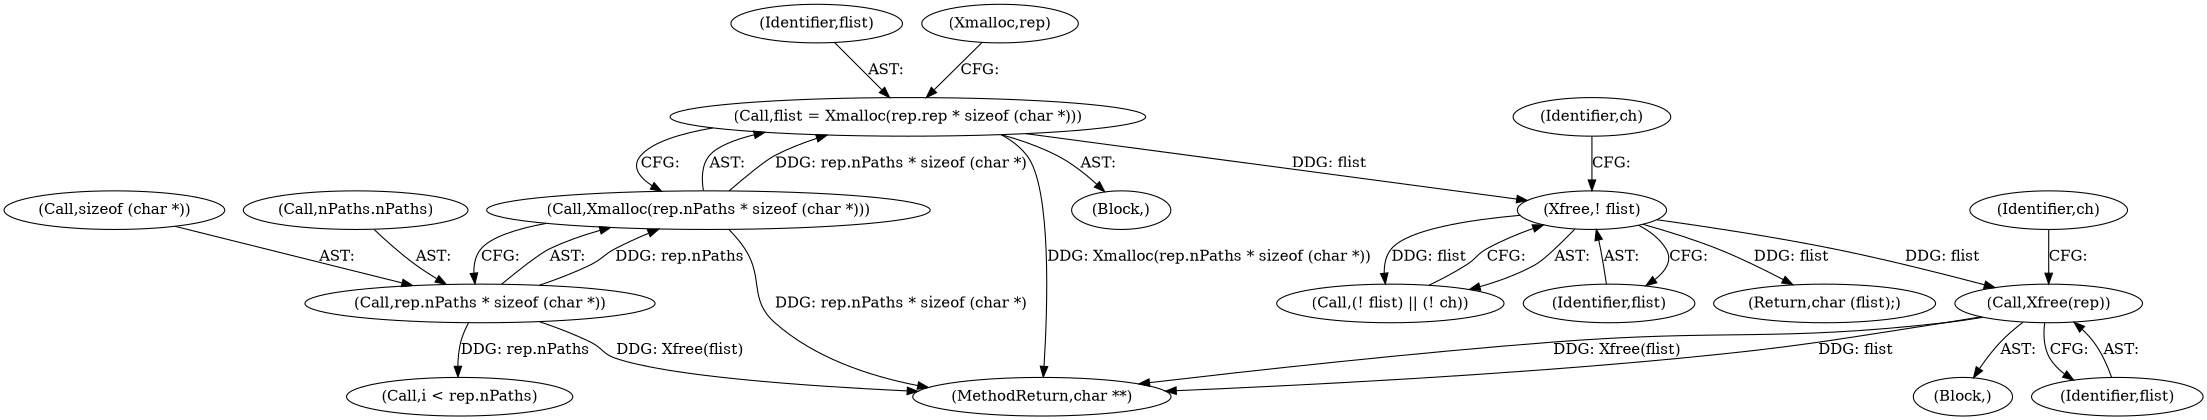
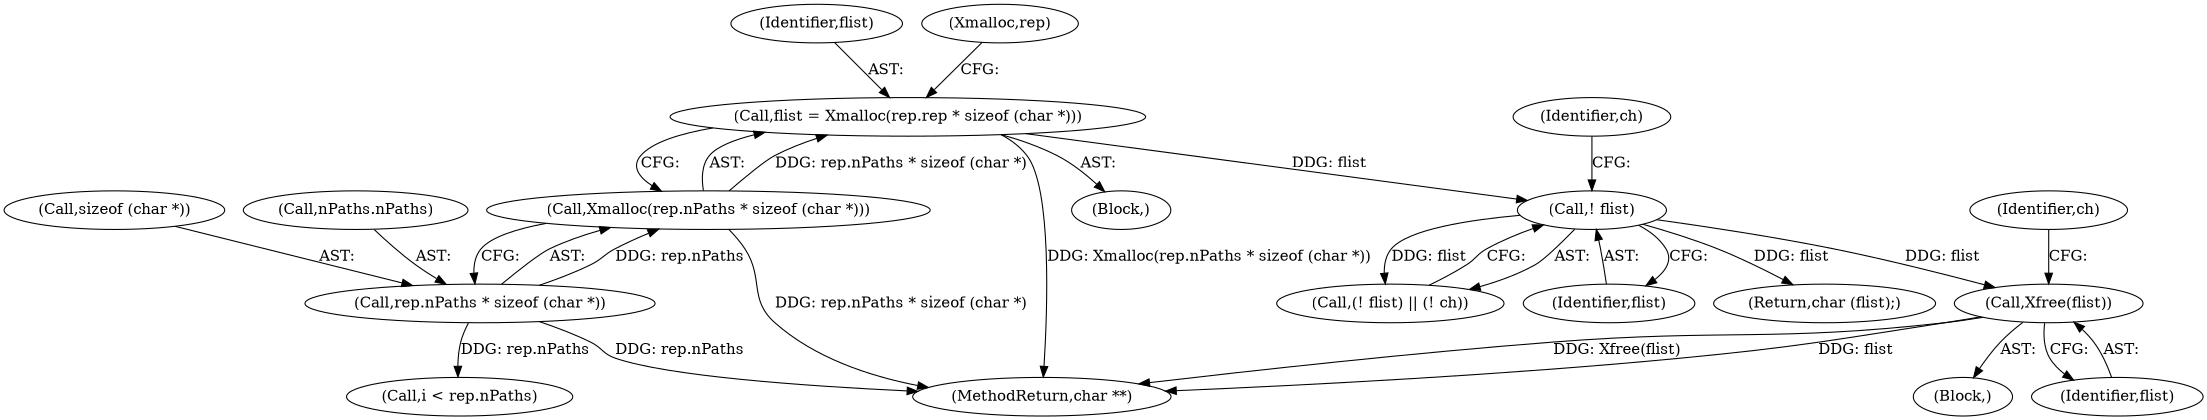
(1592, 210) -> (1592, 210)
(2049, 303) -> (2049, 303)
(680, 350) -> (680, 350)
